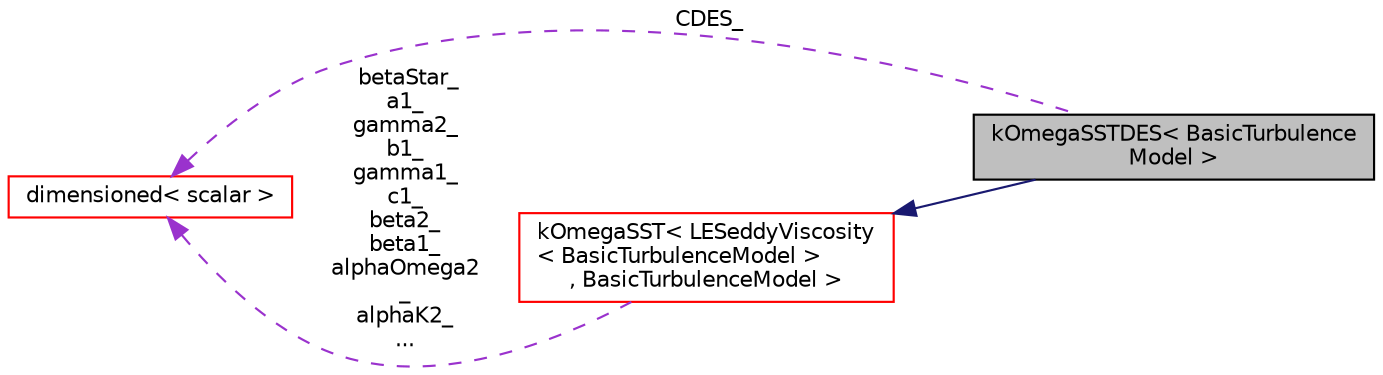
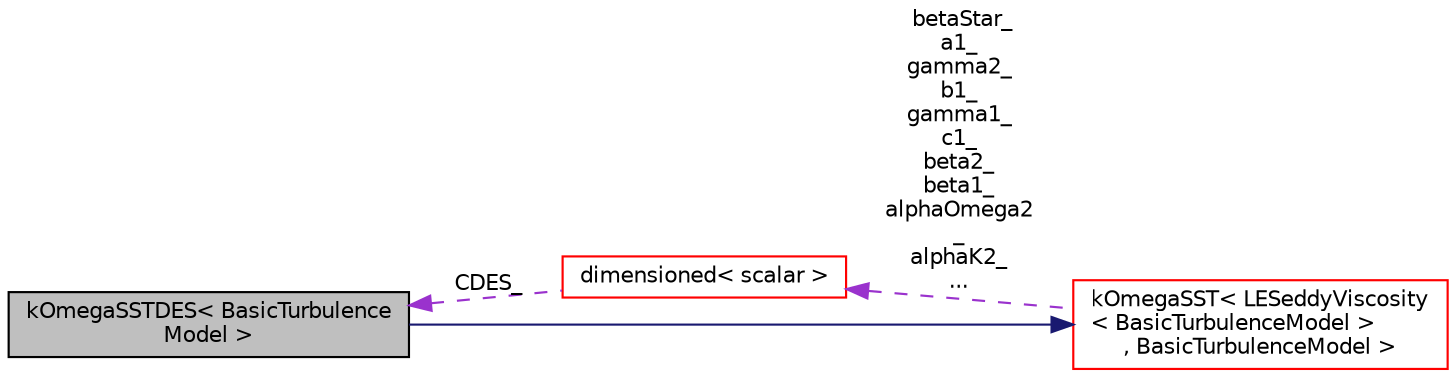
(621, 32) -> (496, 297)
